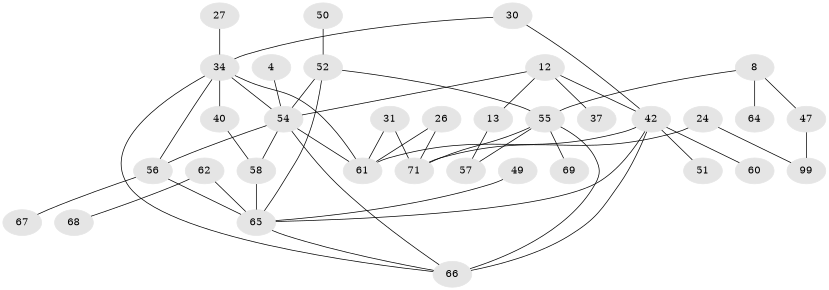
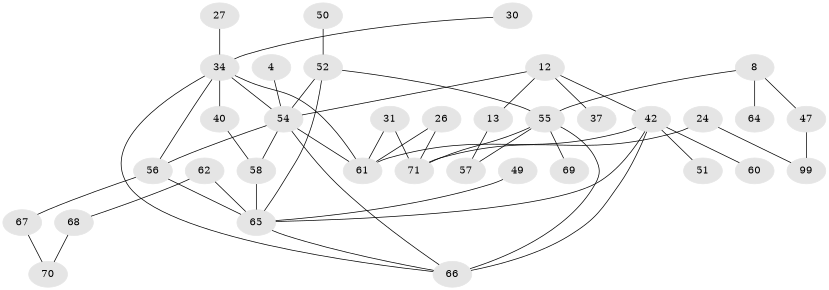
(585, 65) -> none
none -> (48, 274)
